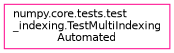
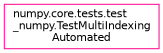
(87, 27) -> (82, 27)
